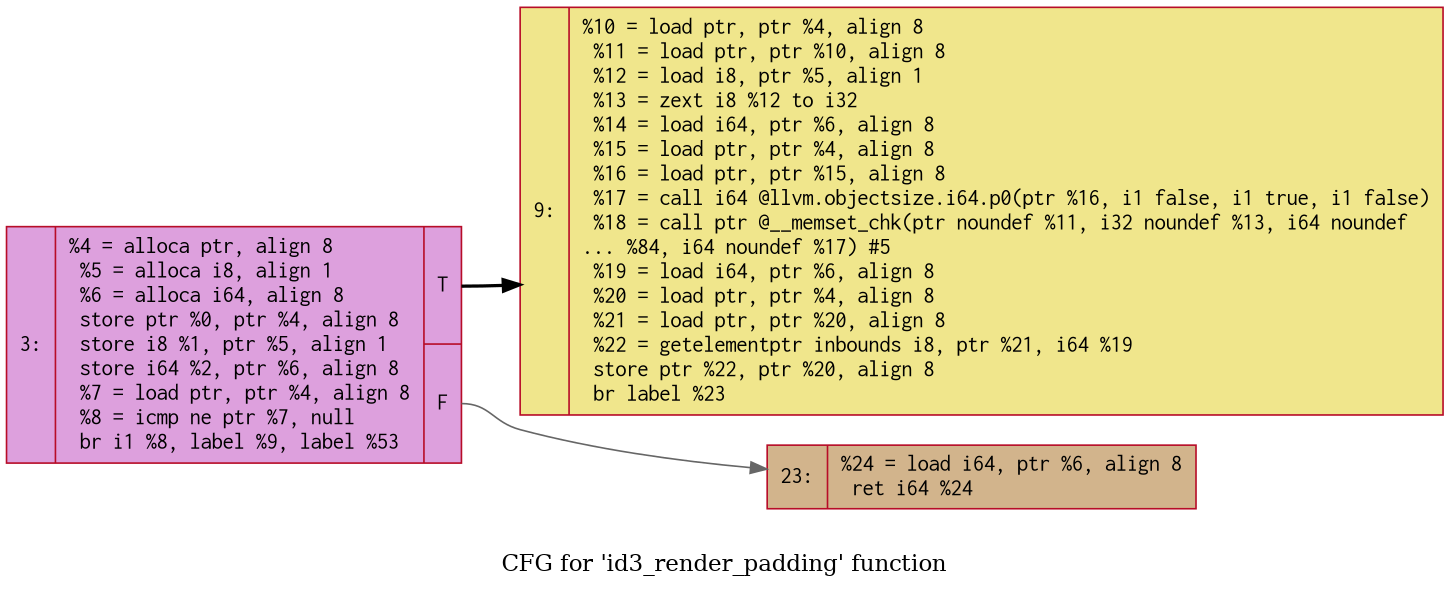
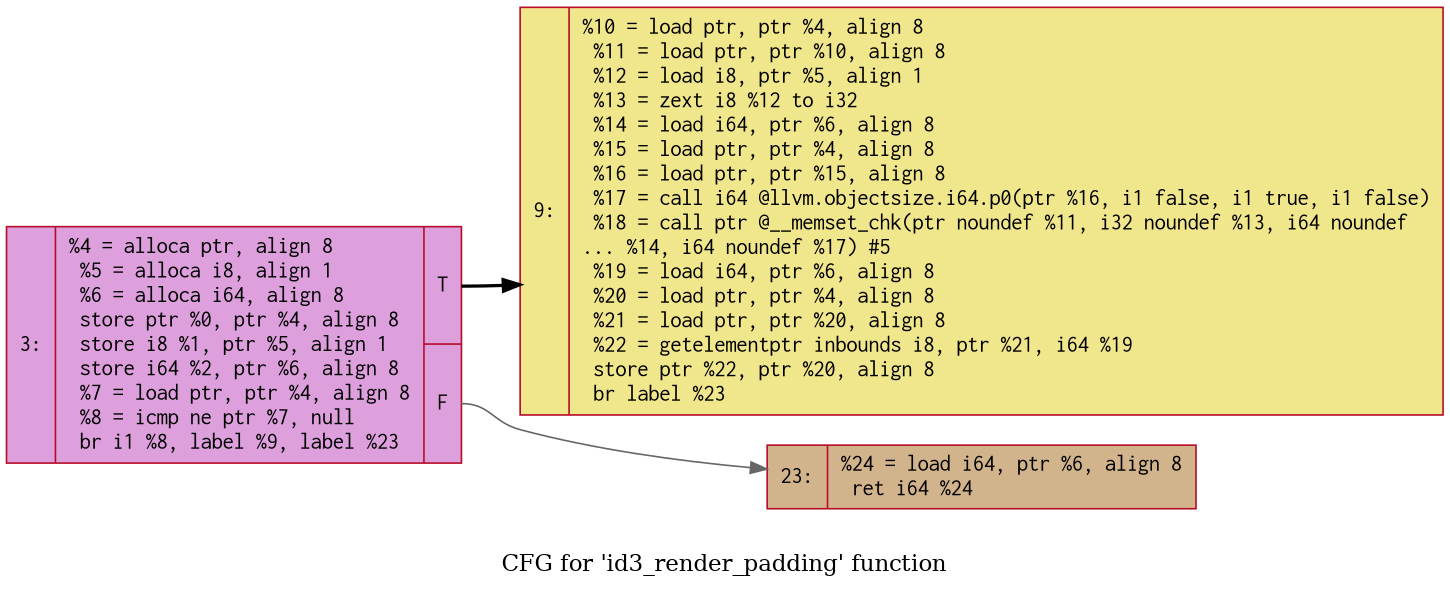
(737, 247) -> (737, 247)
(234, 442) -> (234, 442)
